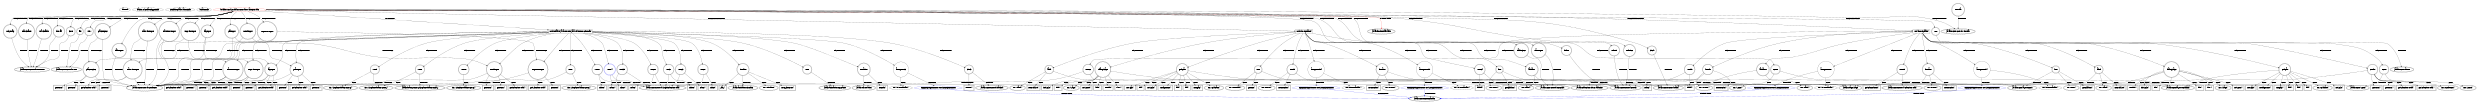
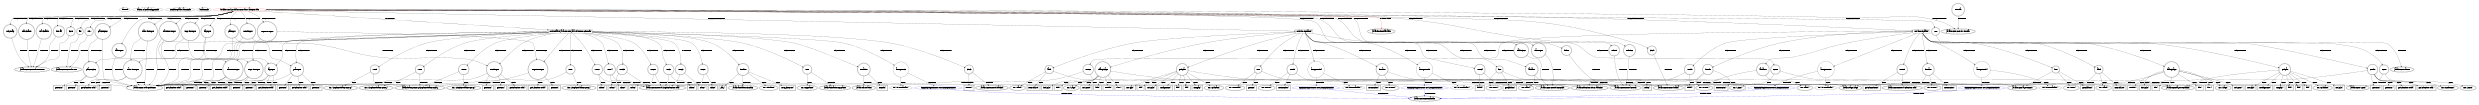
(686, 50) -> (686, 50)
(610, 70) -> (610, 70)
none -> (443, 78)
(145, 88) -> (145, 88)
none -> (807, 88)
